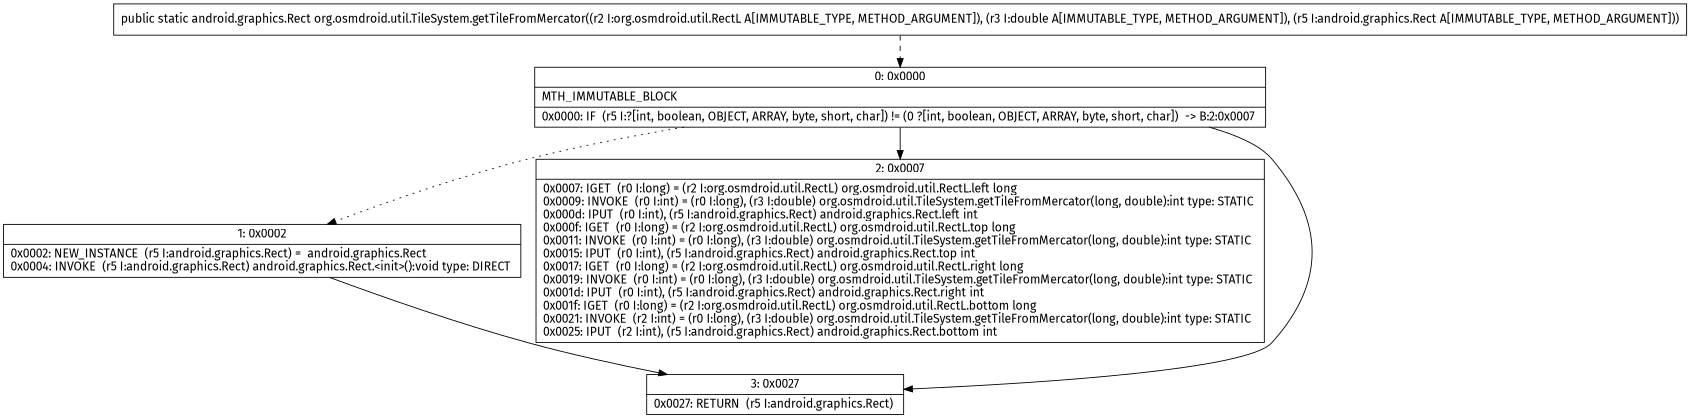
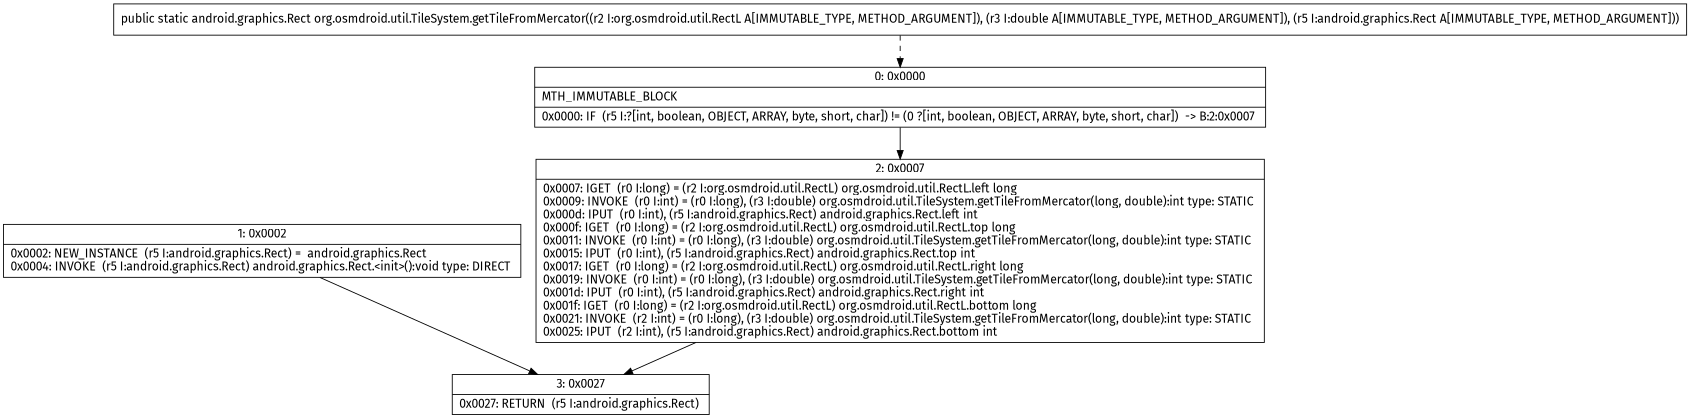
(507, 165) -> none
(1231, 359) -> (664, 357)
